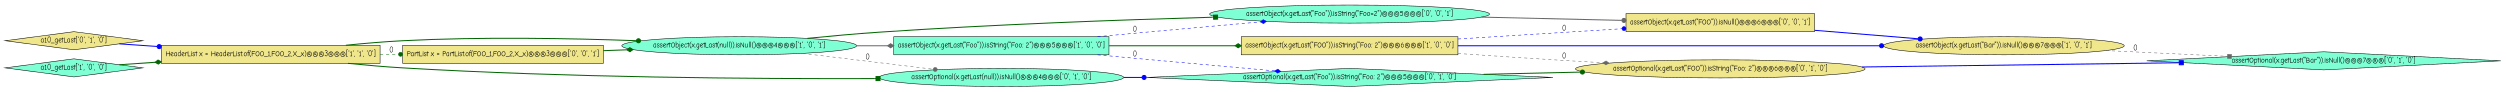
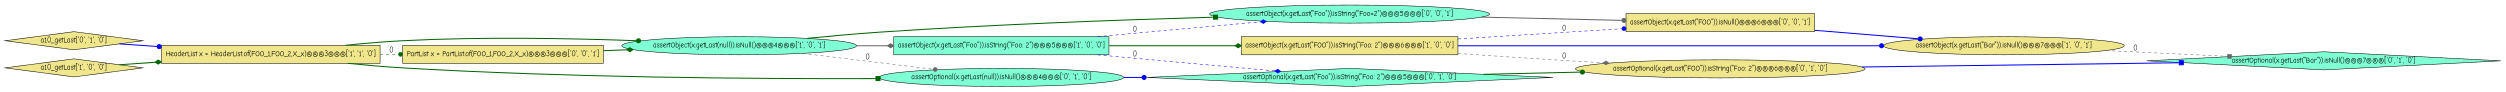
(74, 68) -> (74, 68)
